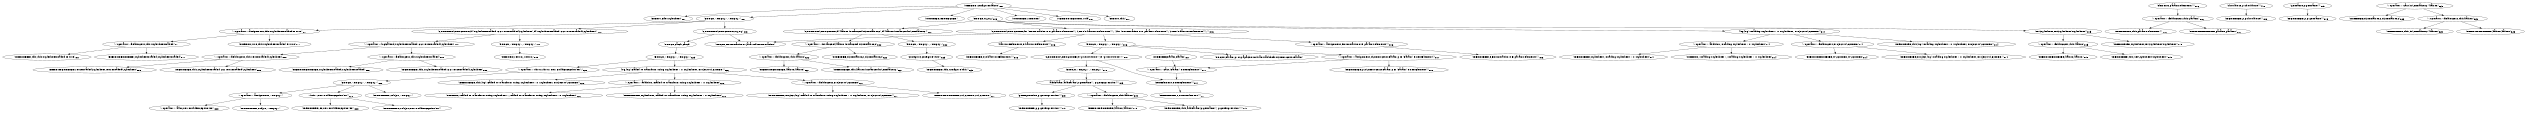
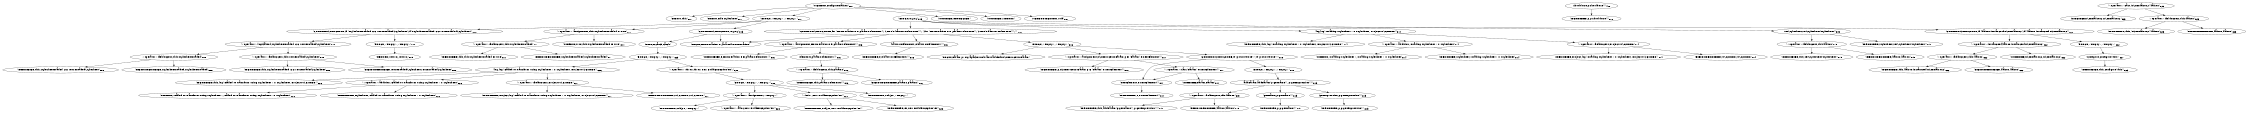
none -> (820, 50)
(943, 57) -> (2122, 57)
(1173, 63) -> (1197, 75)
none -> (1280, 88)
